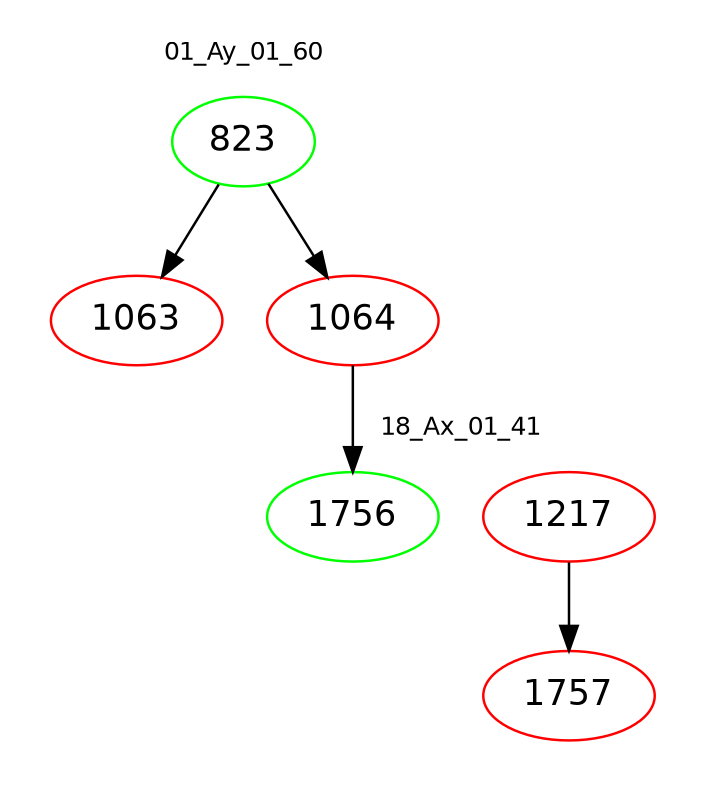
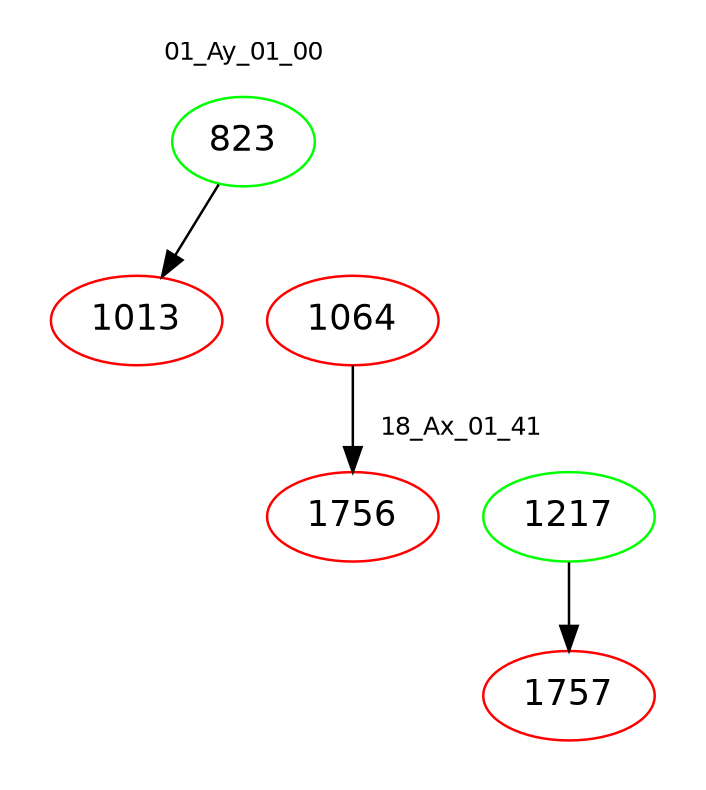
(244, 53) -> (244, 53)
(291, 220) -> none
(137, 321) -> (137, 321)
(353, 517) -> (353, 517)
(569, 517) -> (569, 517)
